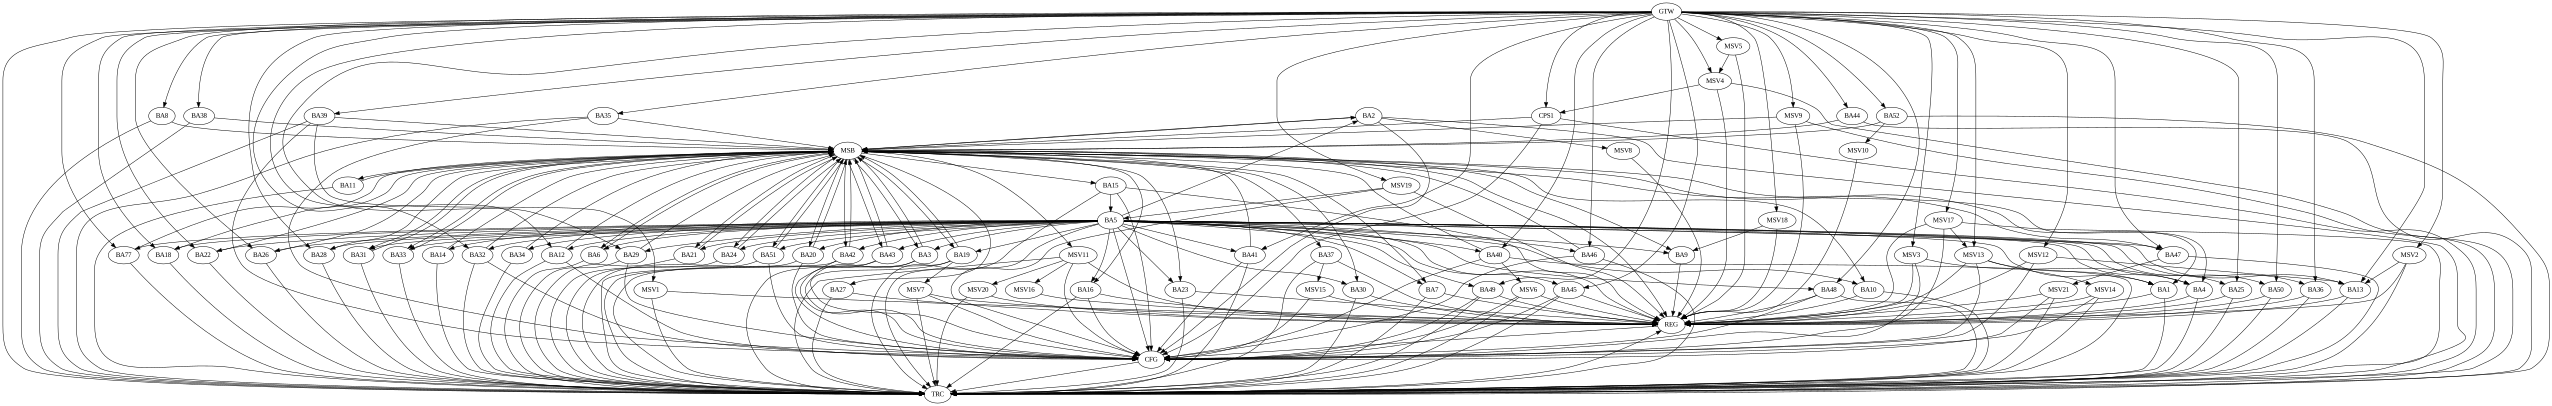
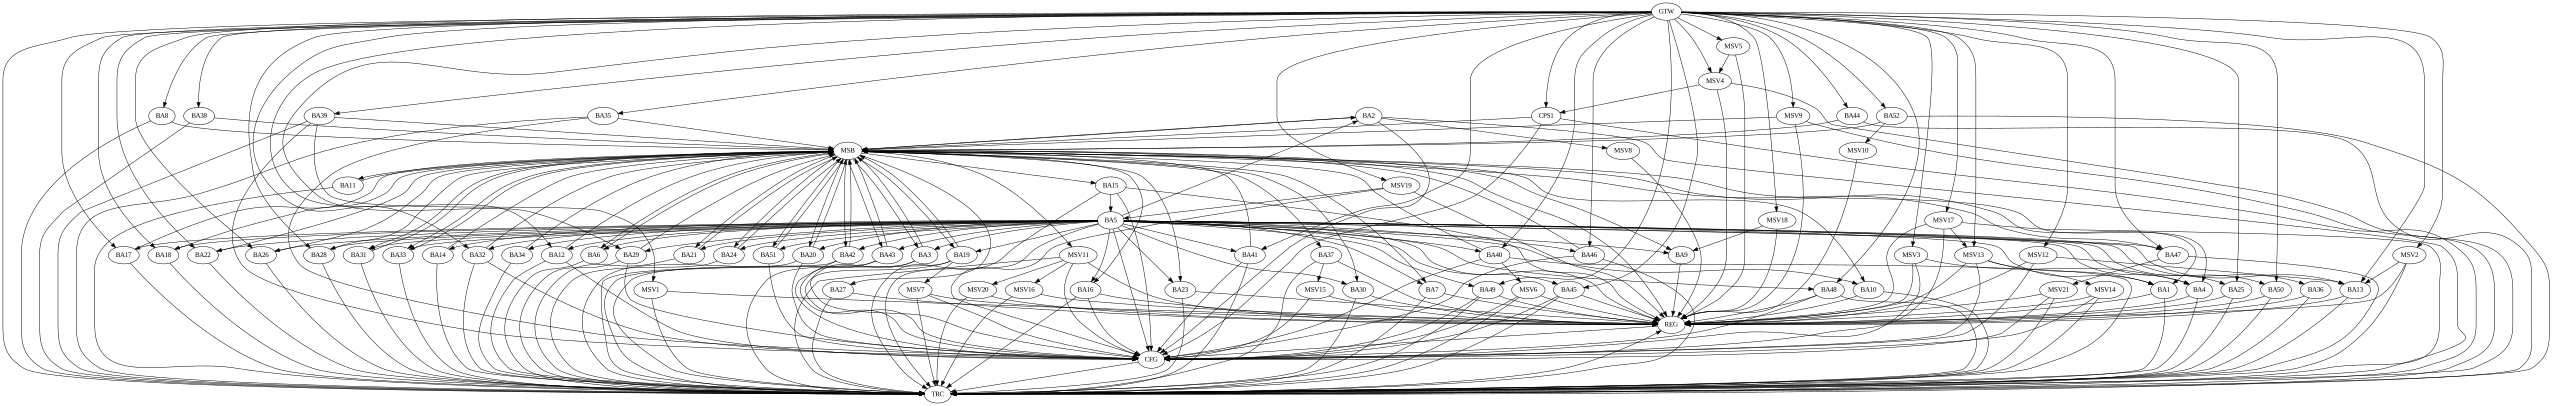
(2043, 18) -> none
(124, 255) -> (124, 255)
(617, 377) -> (970, 336)
